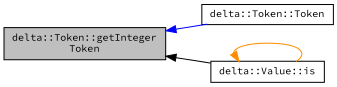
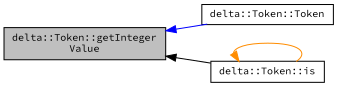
(85, 44) -> (85, 44)
(268, 72) -> (268, 72)
